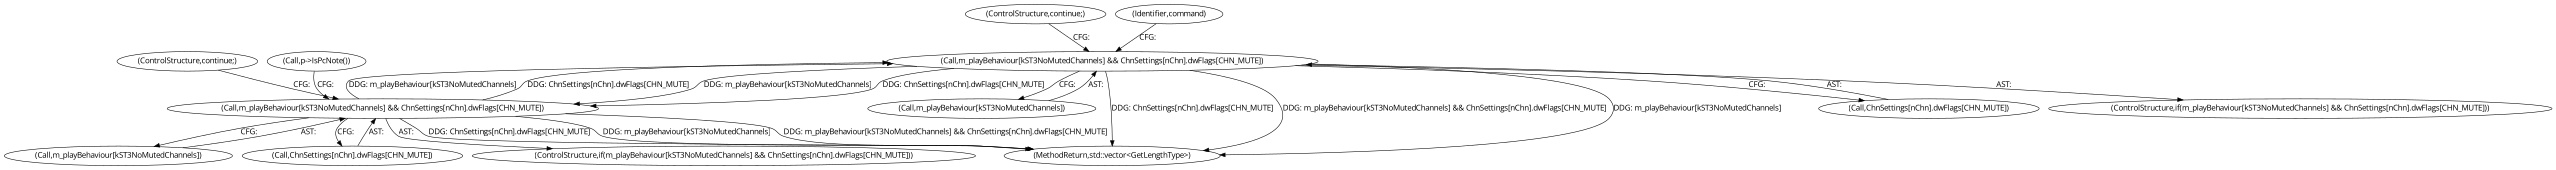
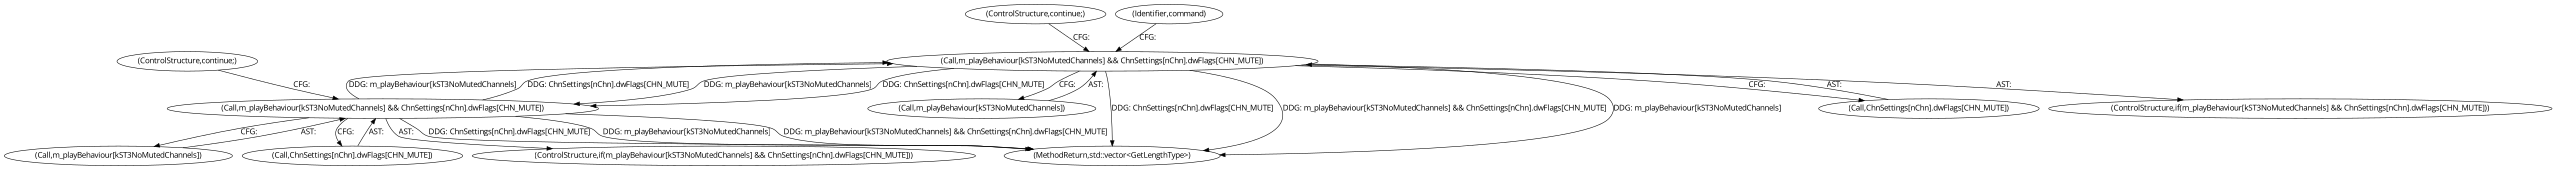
(317, 61) -> none
